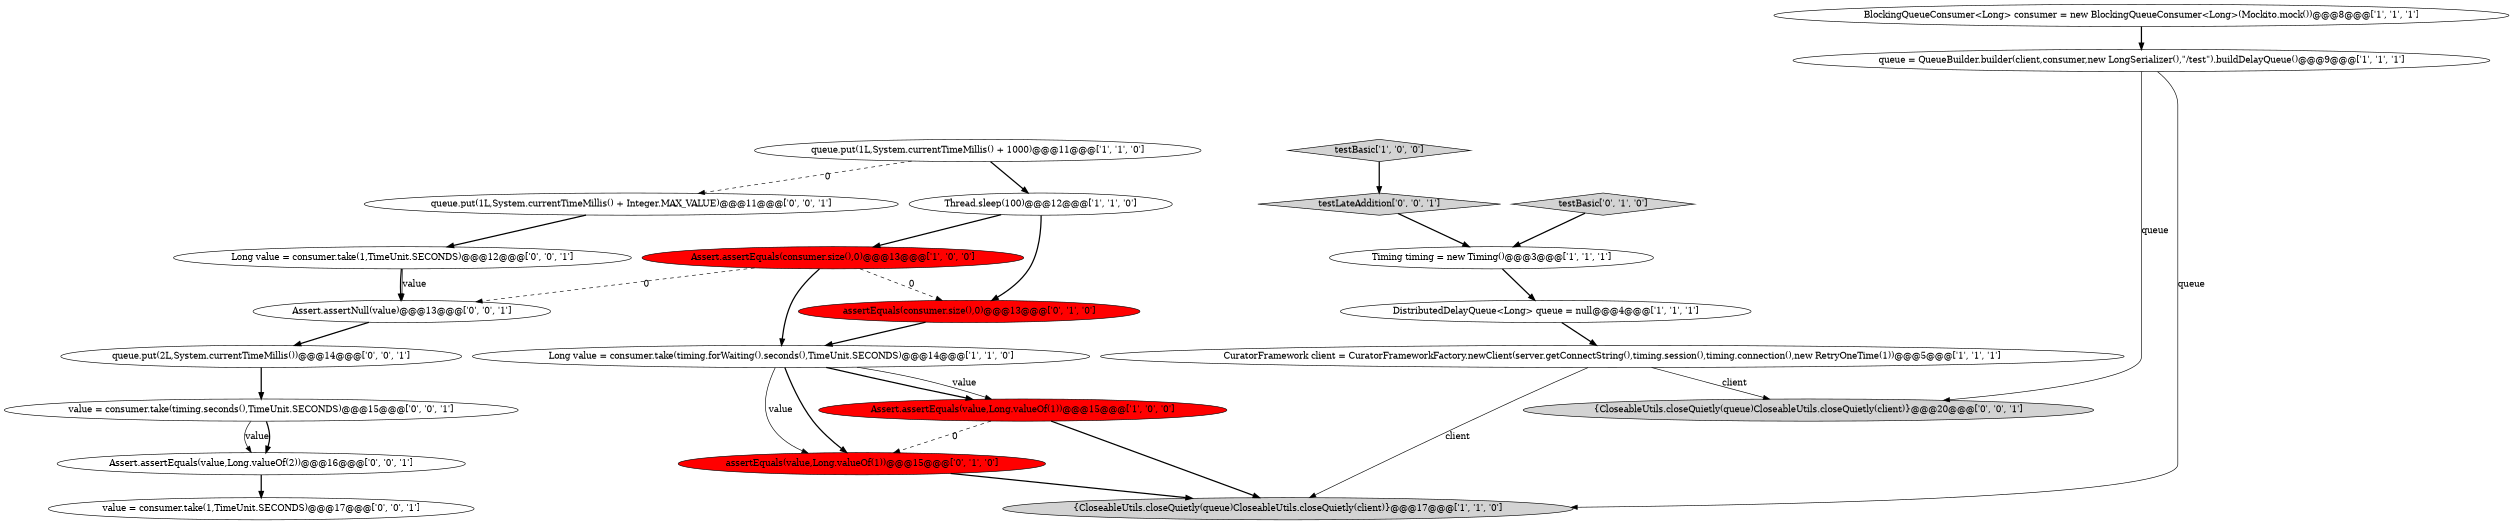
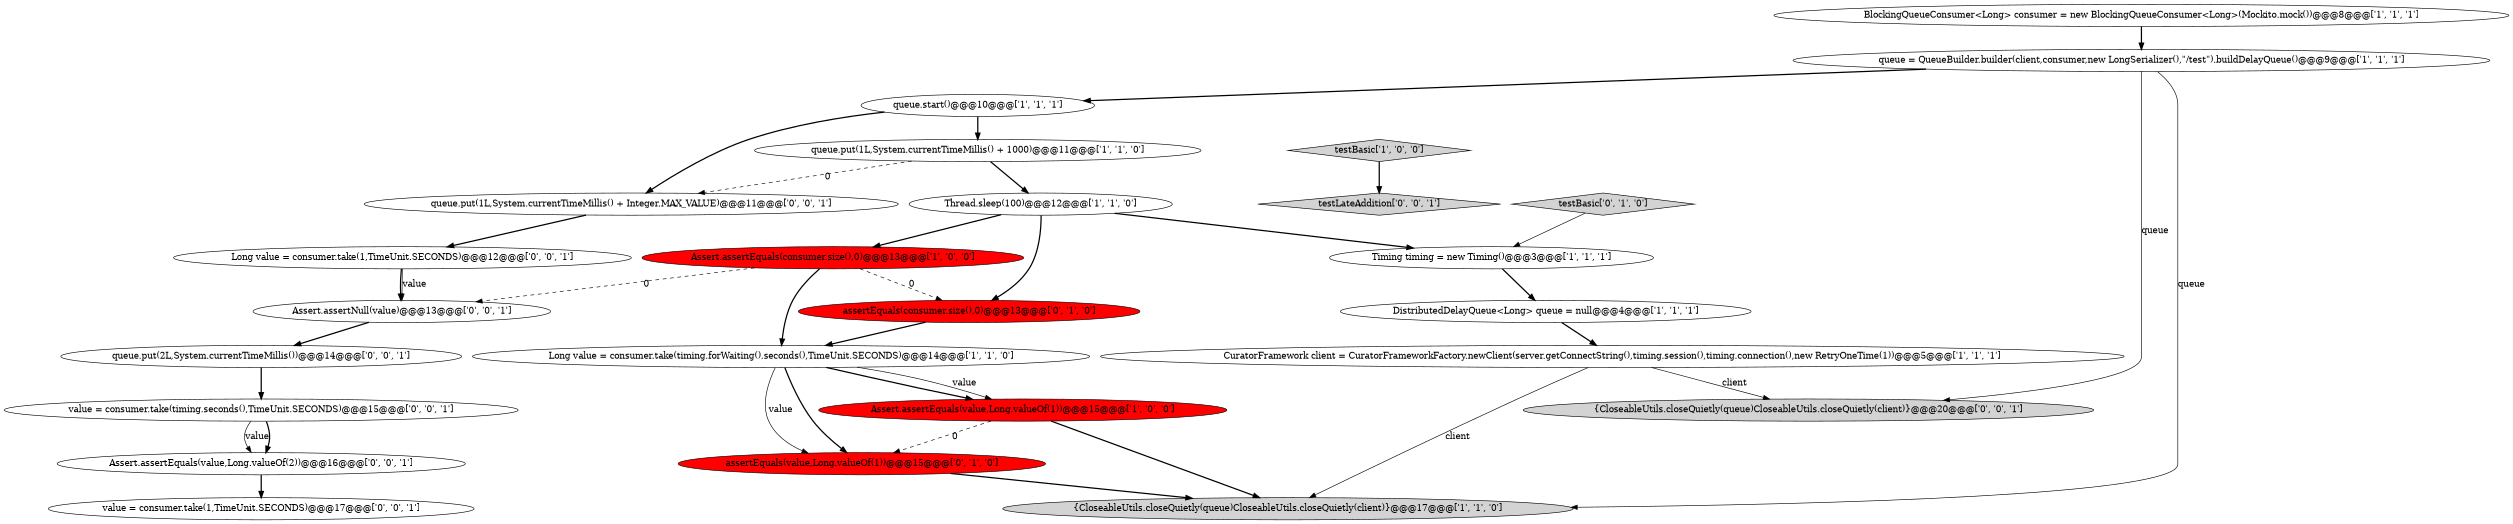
none -> (978, 105)
(1431, 229) -> (1261, 230)
(1552, 229) -> (1552, 229)
